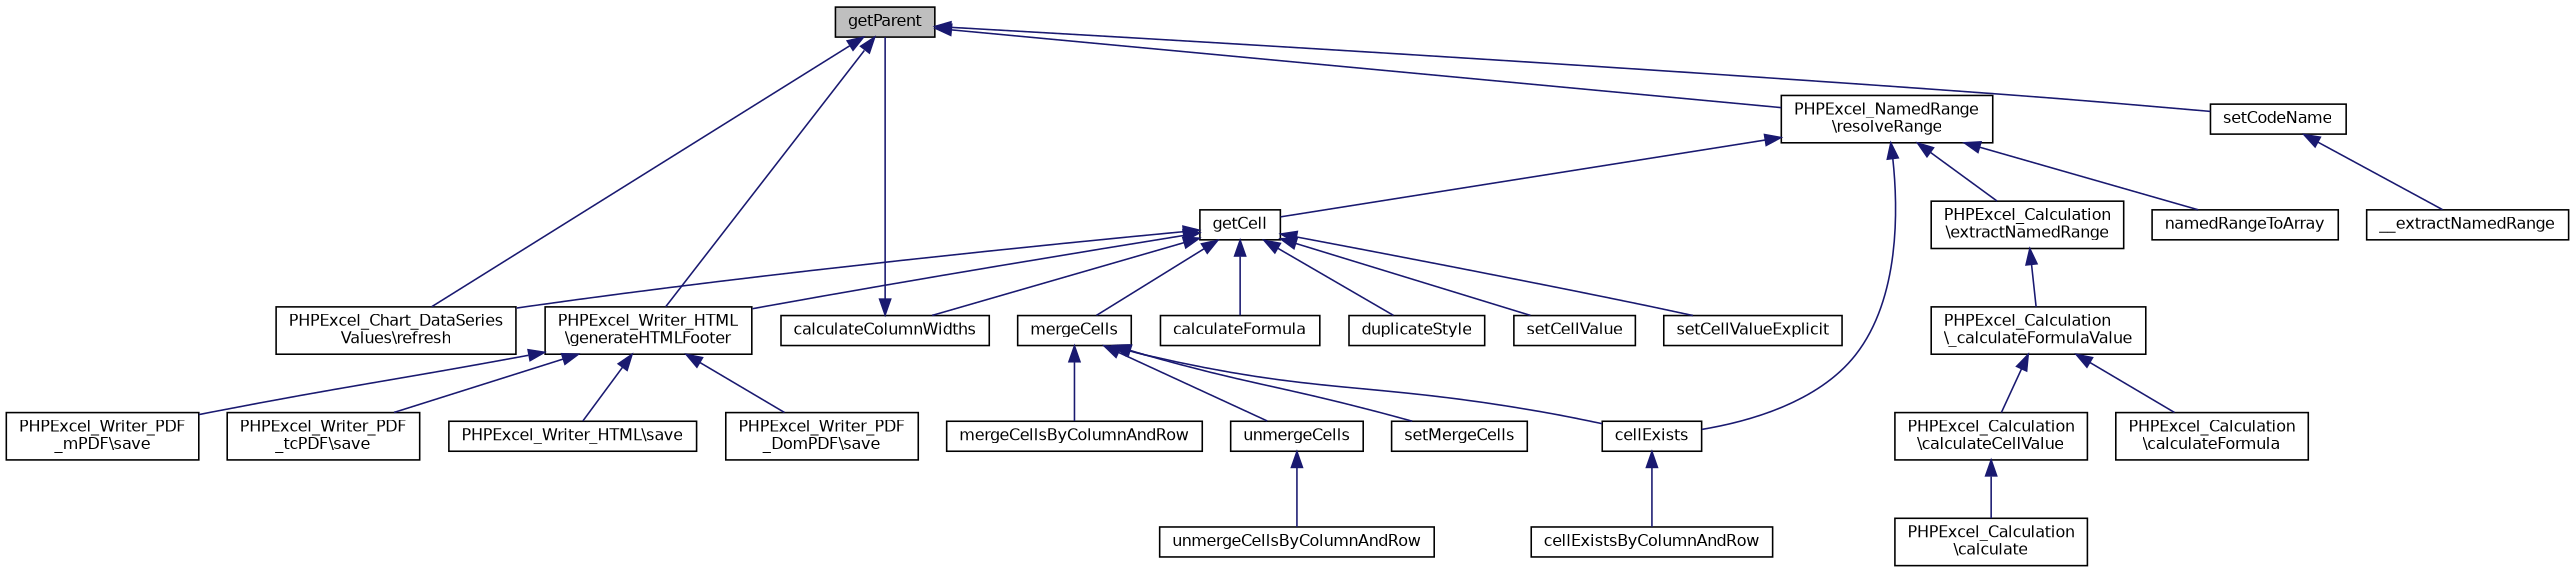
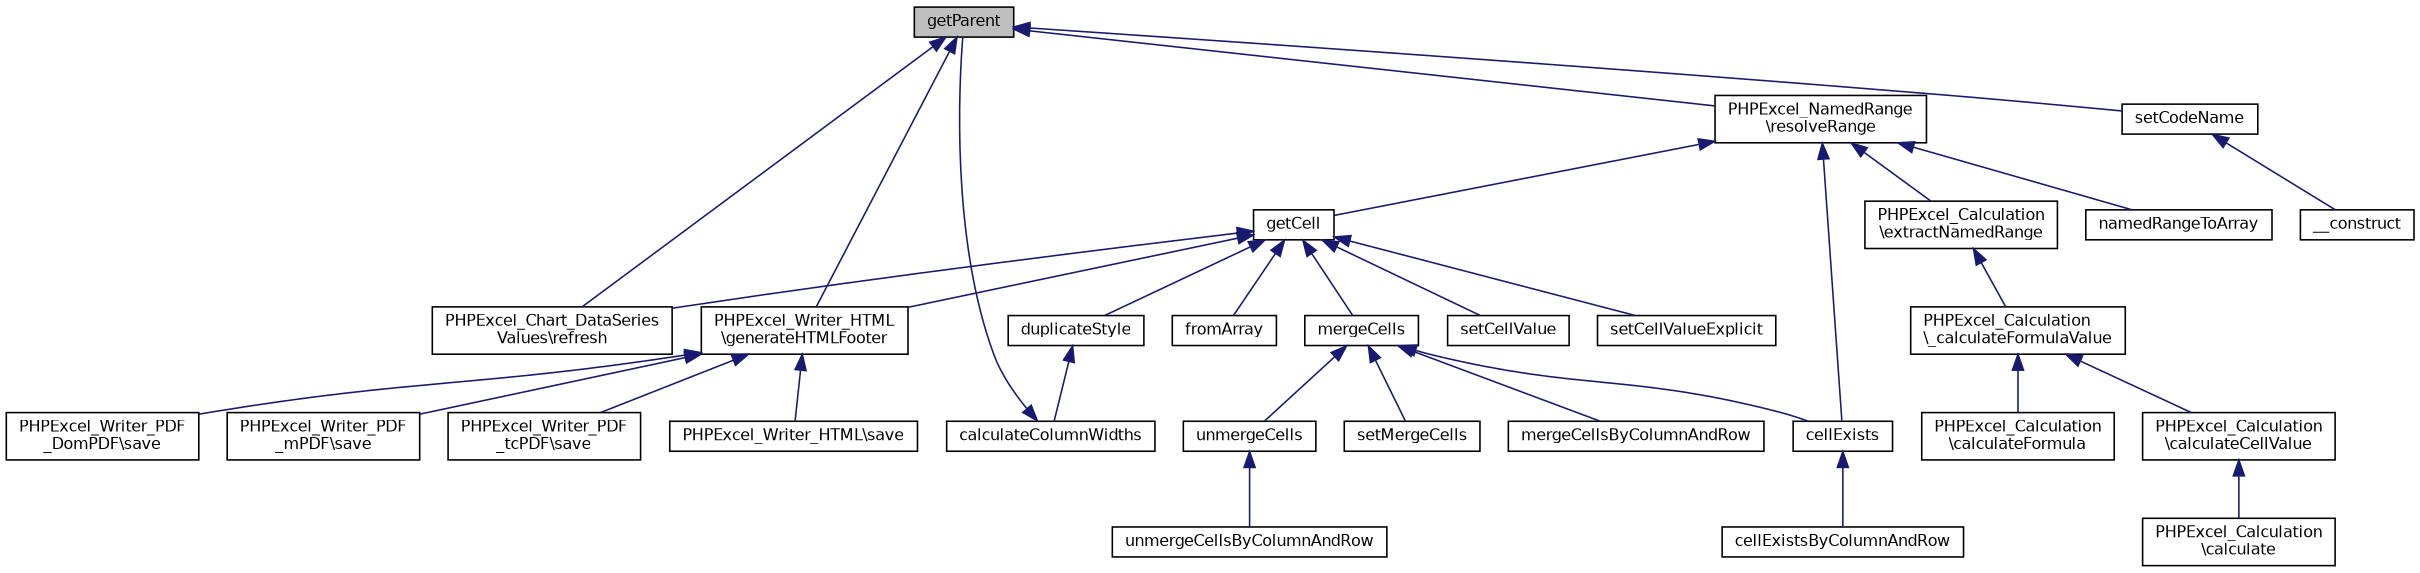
(2468, 225) -> (2357, 225)
(1058, 279) -> (1061, 391)
(1240, 331) -> (1224, 331)
